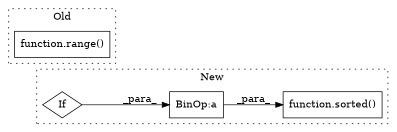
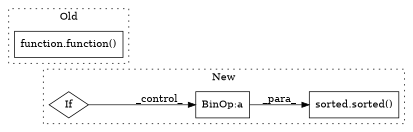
(62, 44) -> (69, 44)
(140, 99) -> (159, 99)
(333, 105) -> (354, 105)
